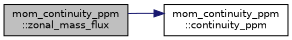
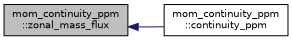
(141, 13) -> (151, 27)
